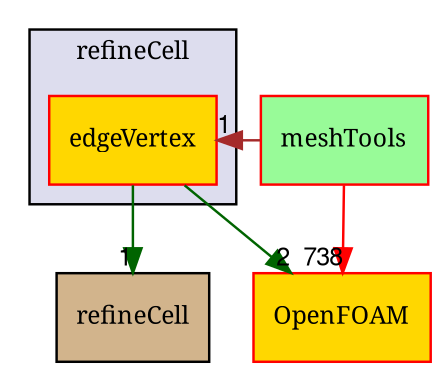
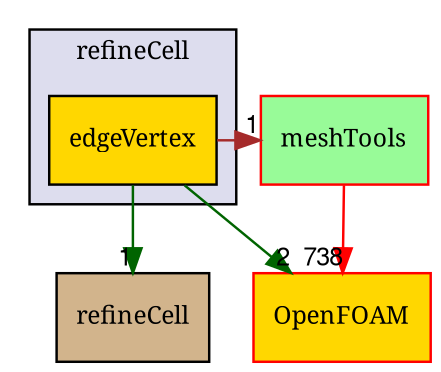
(133, 140) -> (133, 140)
(251, 140) -> (226, 140)
